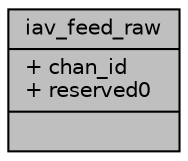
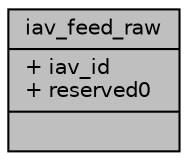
(76, 68) -> (68, 68)
